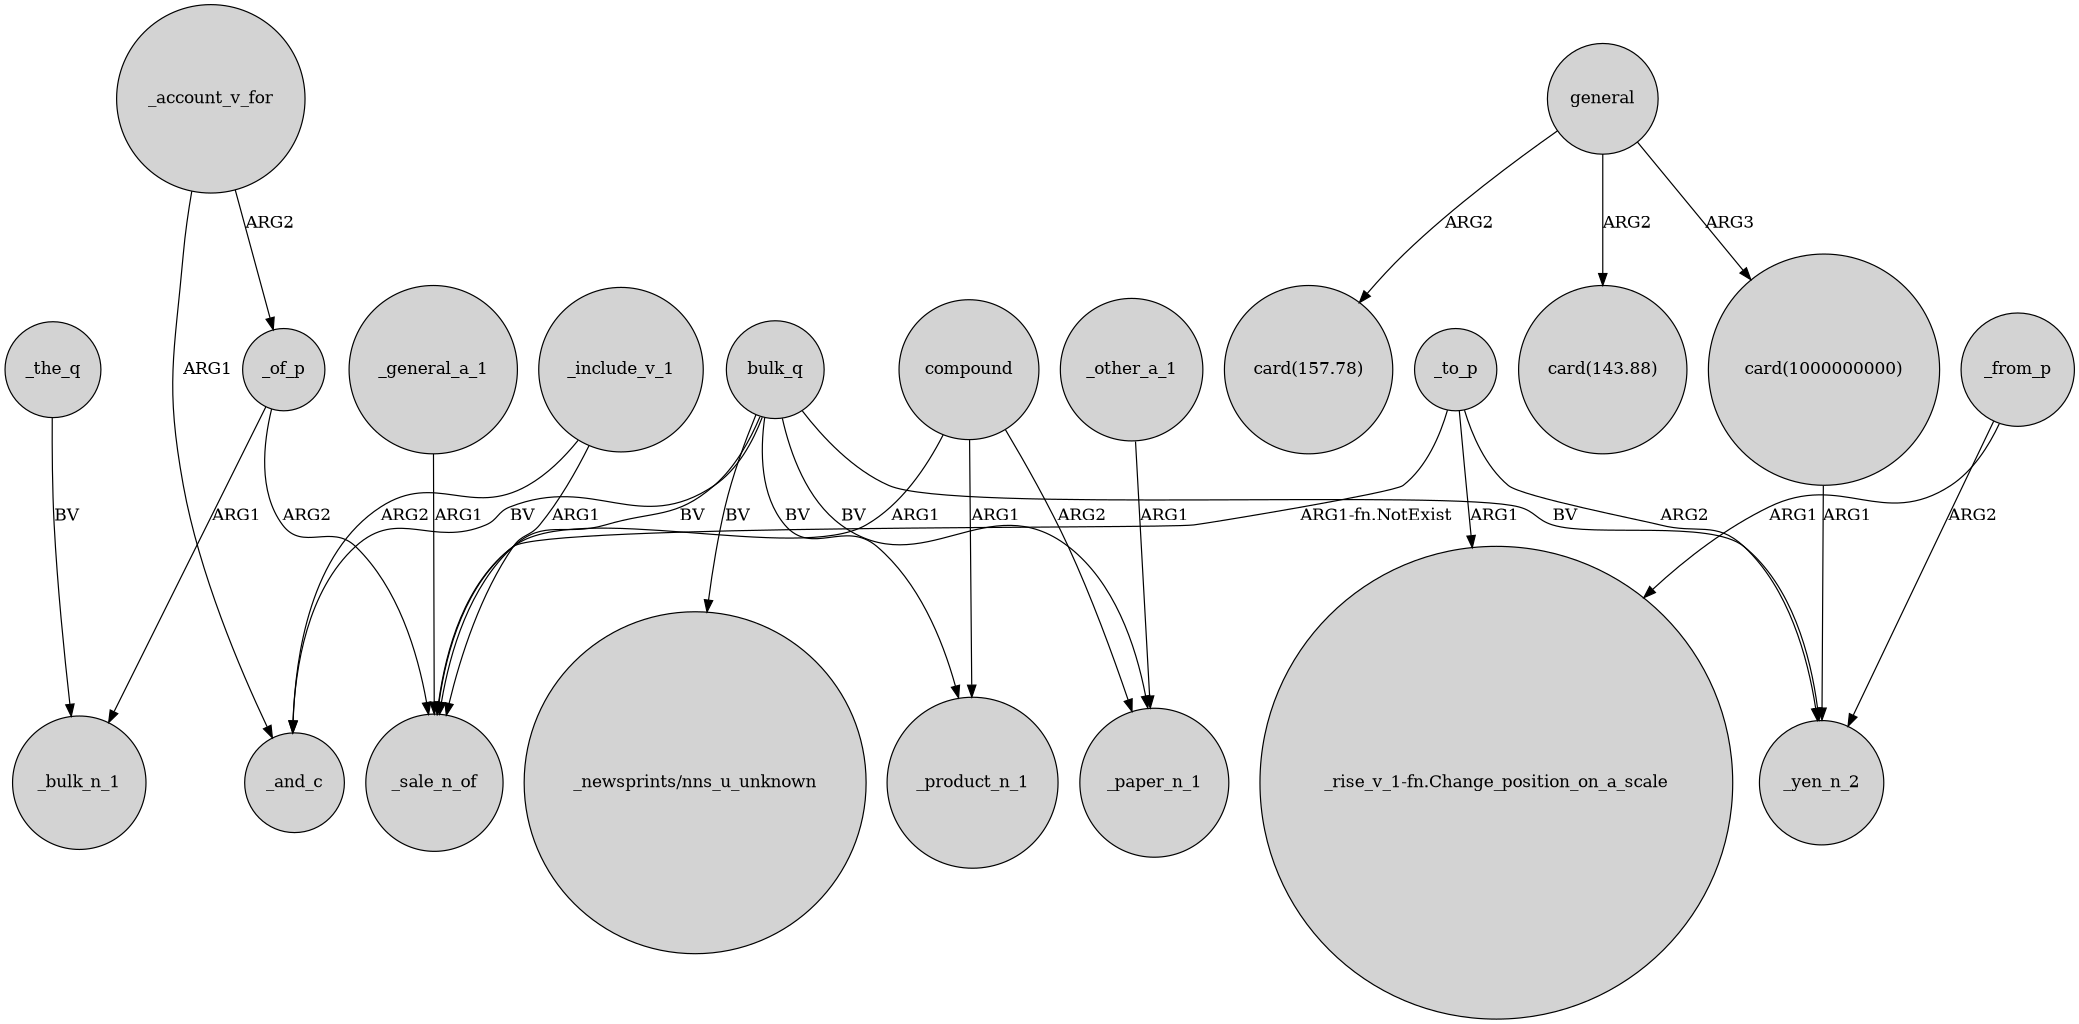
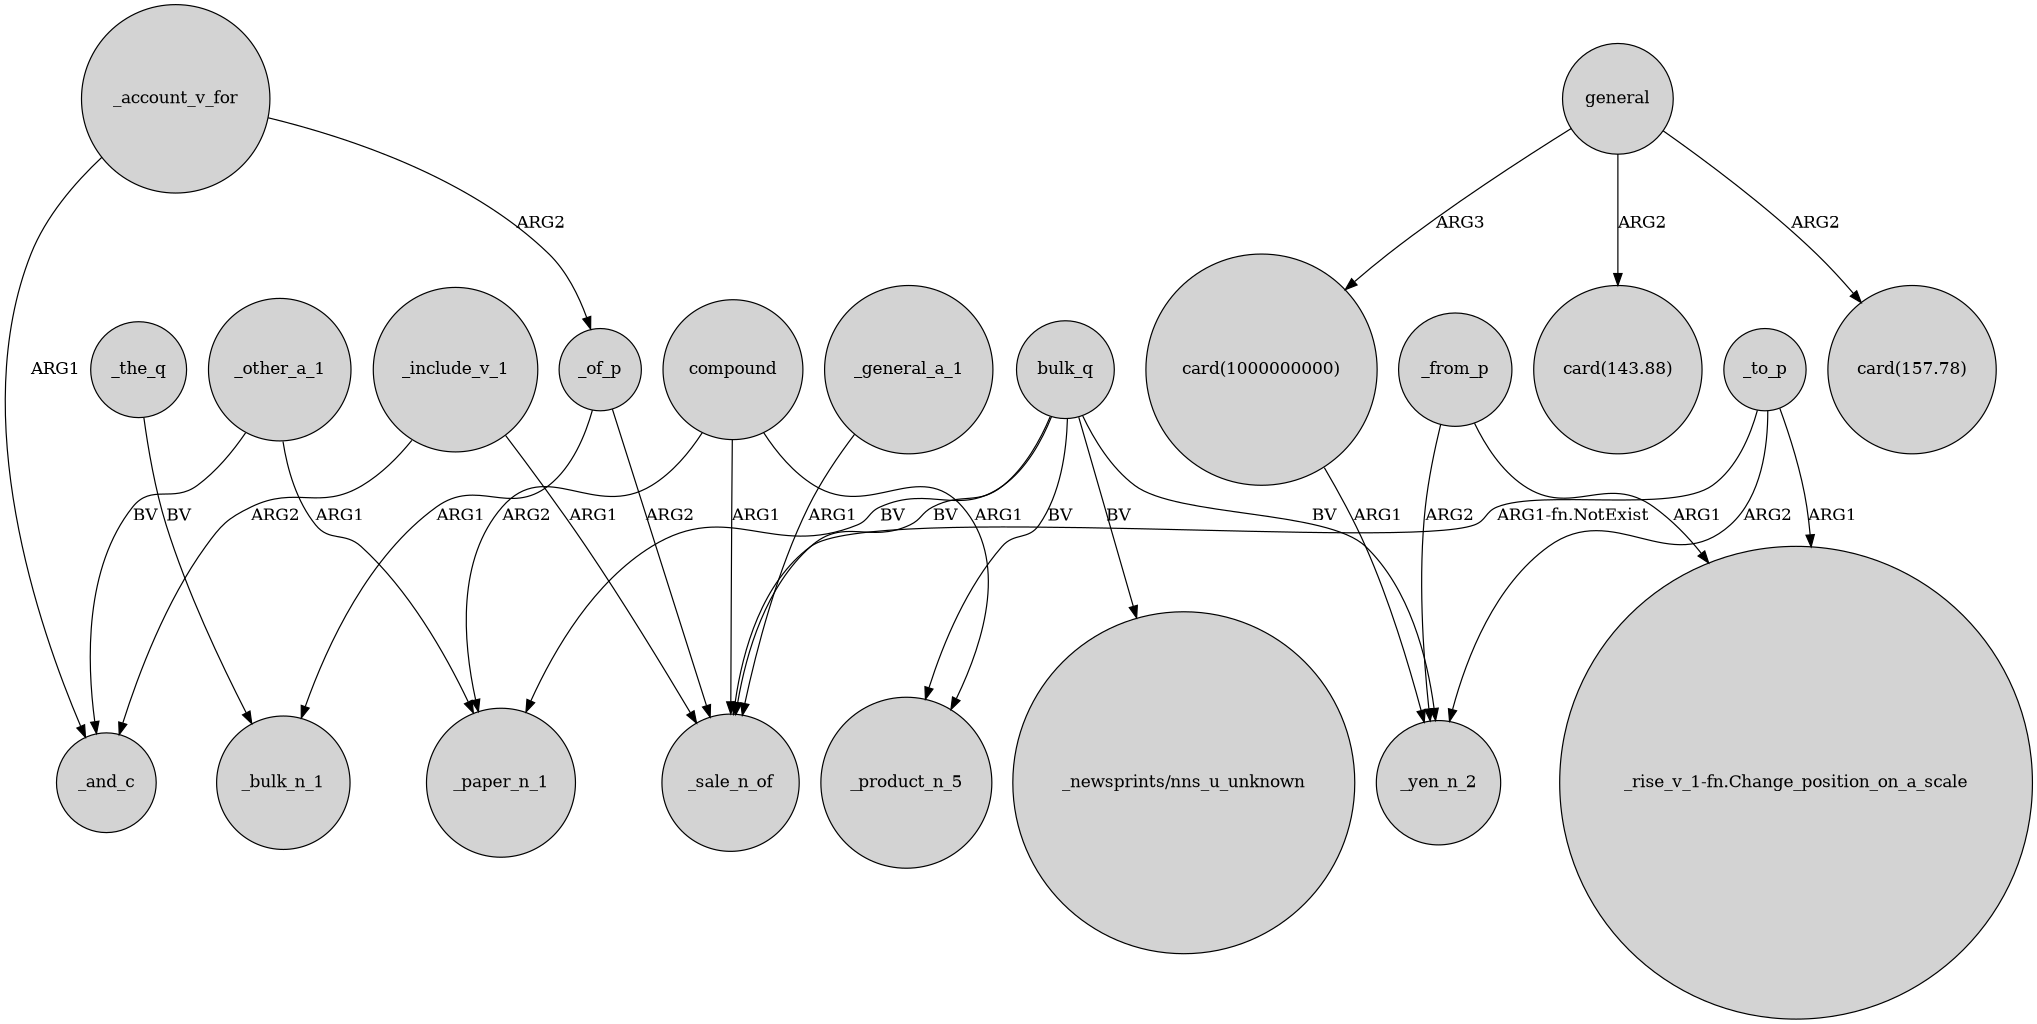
(486, 525) -> (112, 542)
(973, 783) -> (906, 783)
